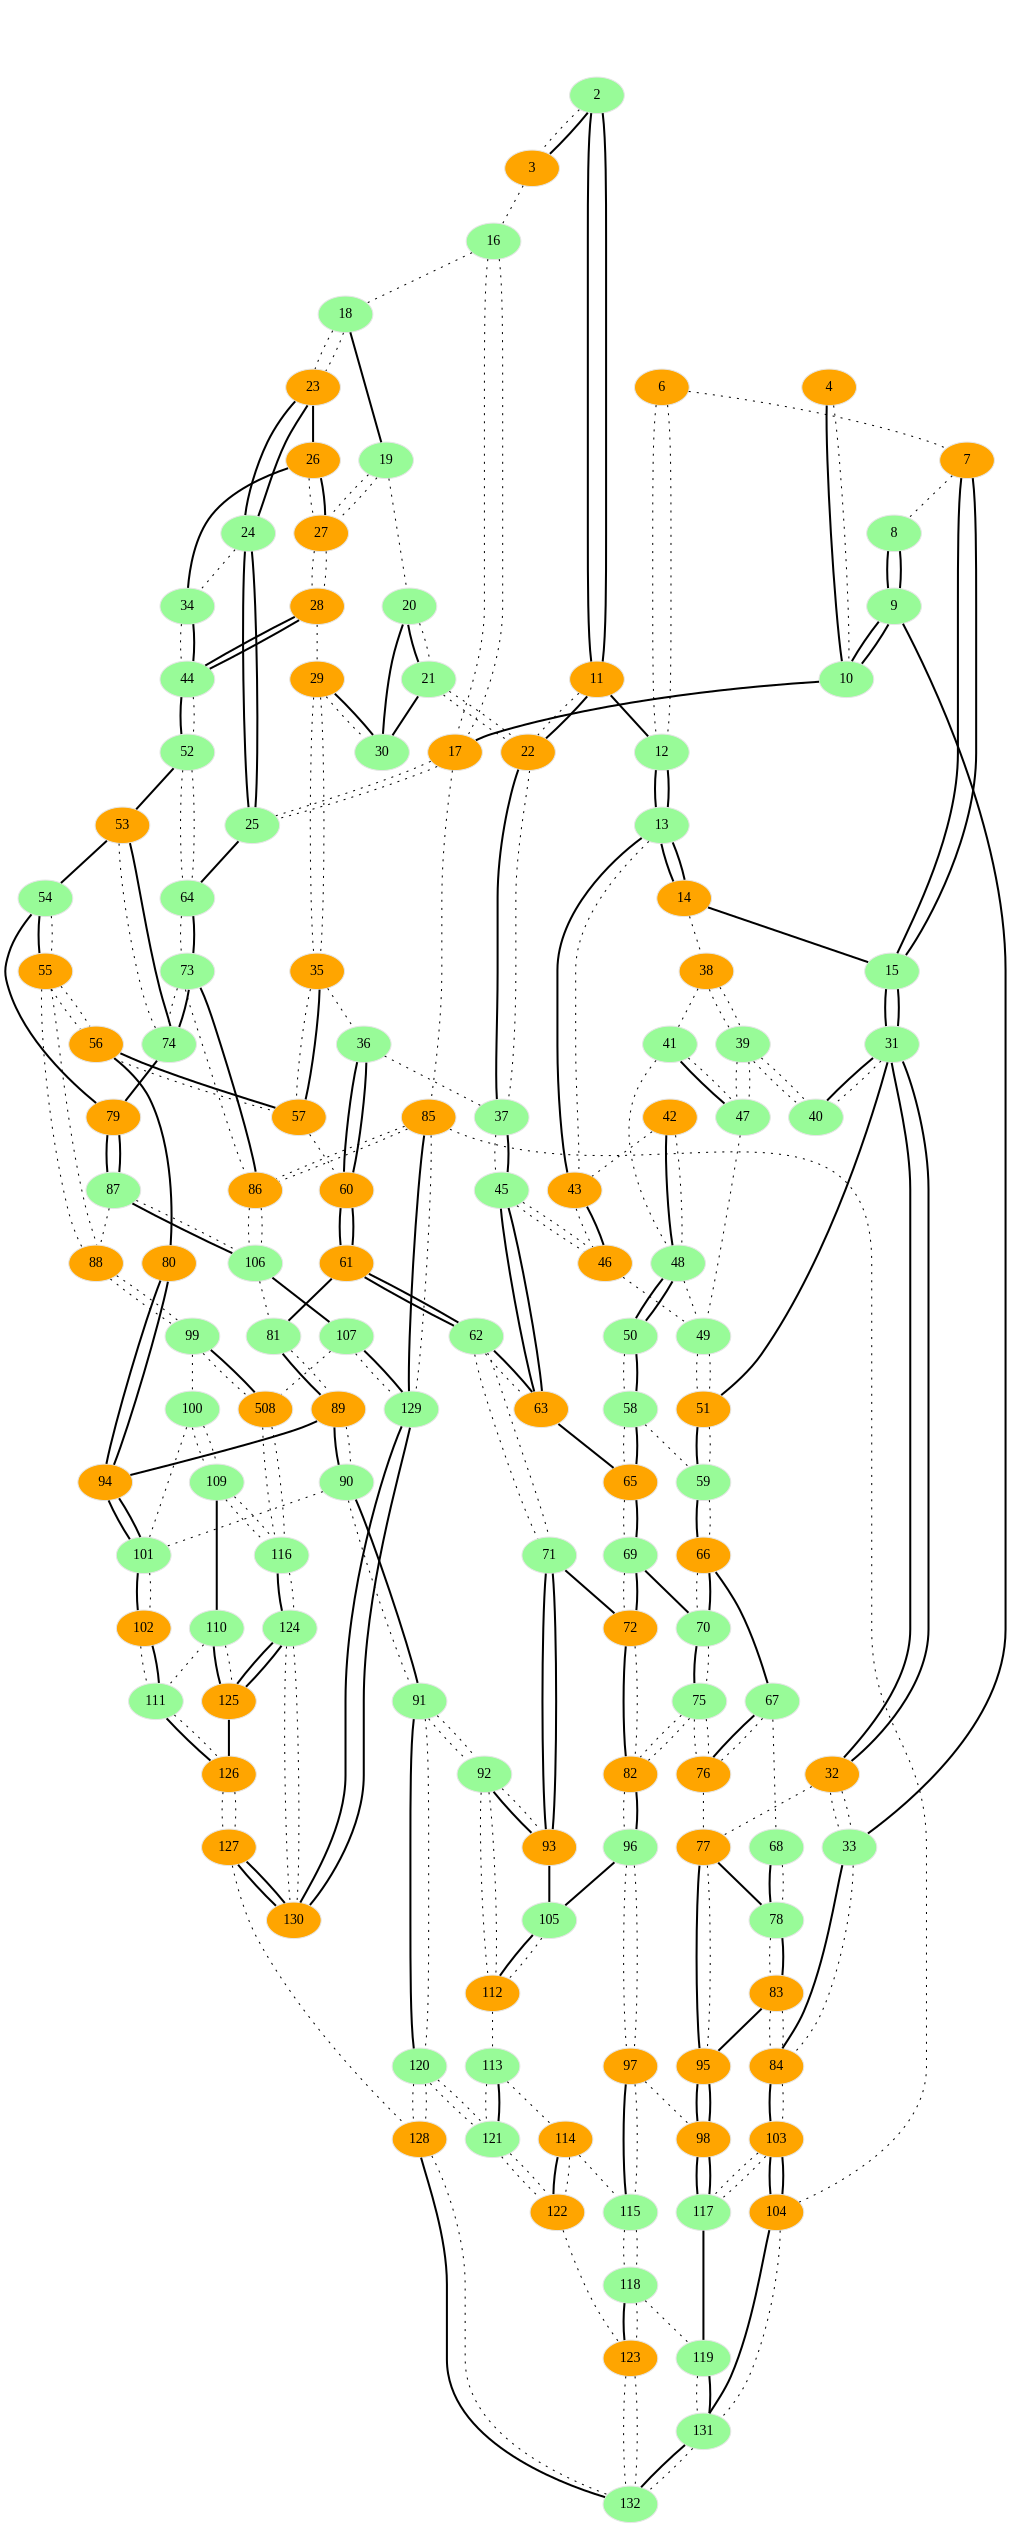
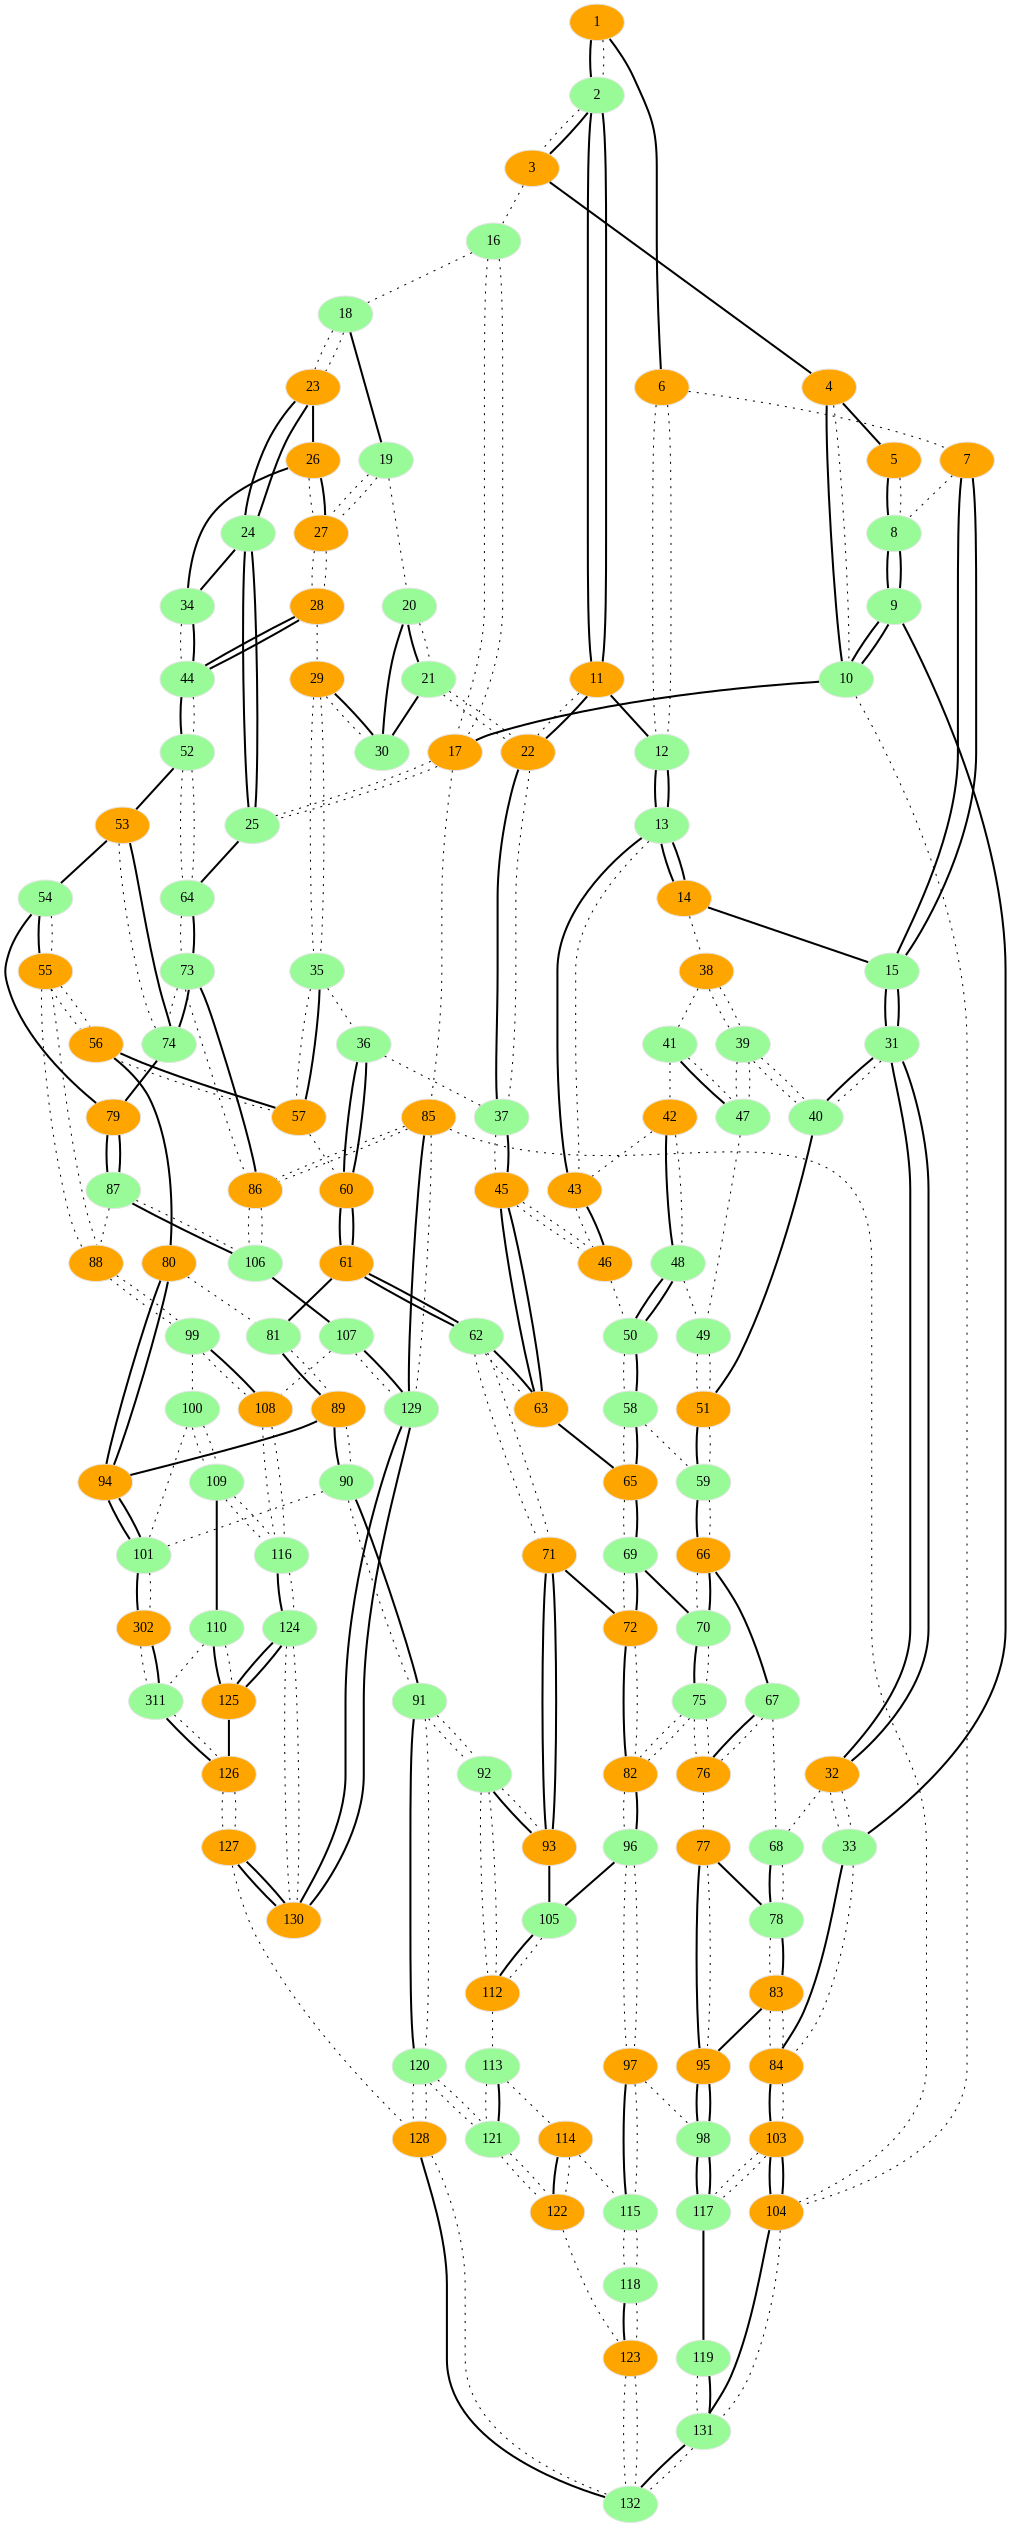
none -> (597, 22)
none -> (680, 278)
none -> (894, 460)
(218, 570) -> (218, 570)
(317, 971) -> (317, 971)
(633, 1163) -> (670, 1081)
(502, 1190) -> (502, 1190)
(824, 1240) -> (775, 1268)
(643, 1292) -> (618, 1300)
(264, 1300) -> (221, 1300)
(265, 1409) -> (265, 1409)
none -> (967, 1486)
(549, 1555) -> (549, 1555)
(144, 1628) -> (144, 1628)
(156, 1701) -> (156, 1701)
(768, 1811) -> (804, 1811)
(703, 2139) -> (703, 2139)
(667, 2322) -> none
